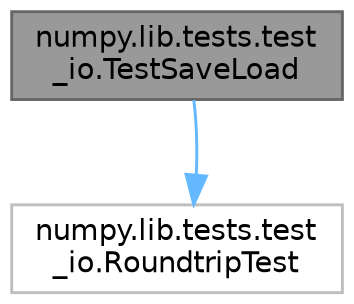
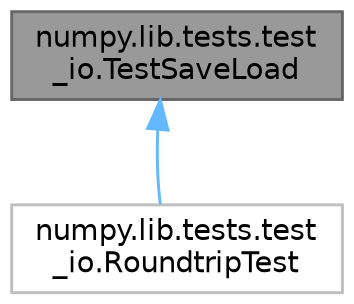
(197, 138) -> (158, 167)
